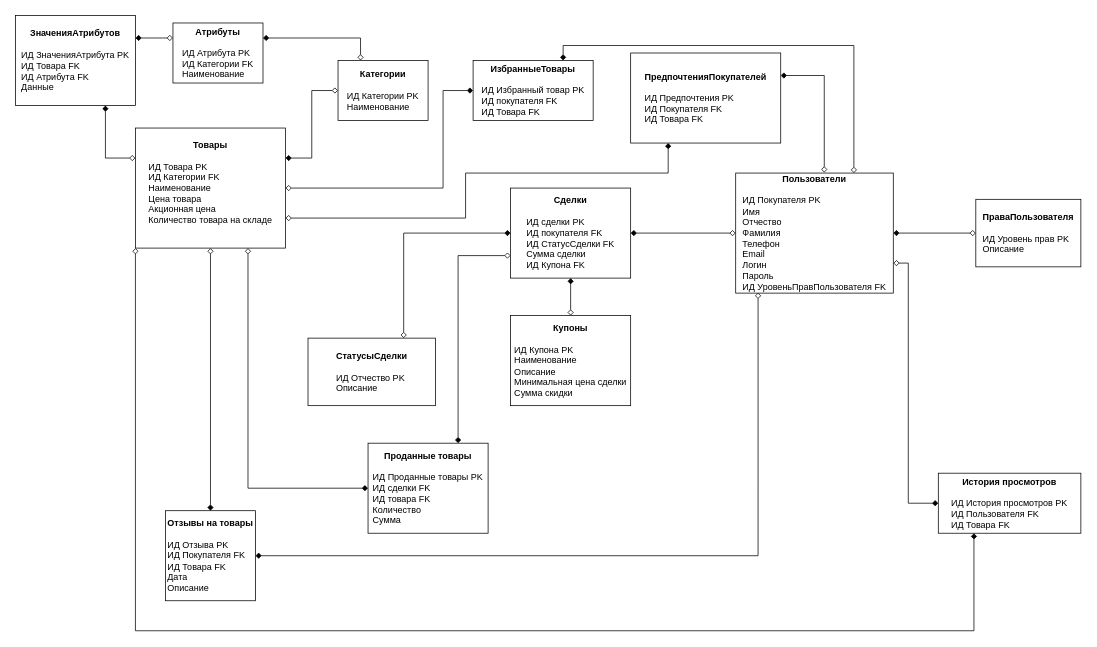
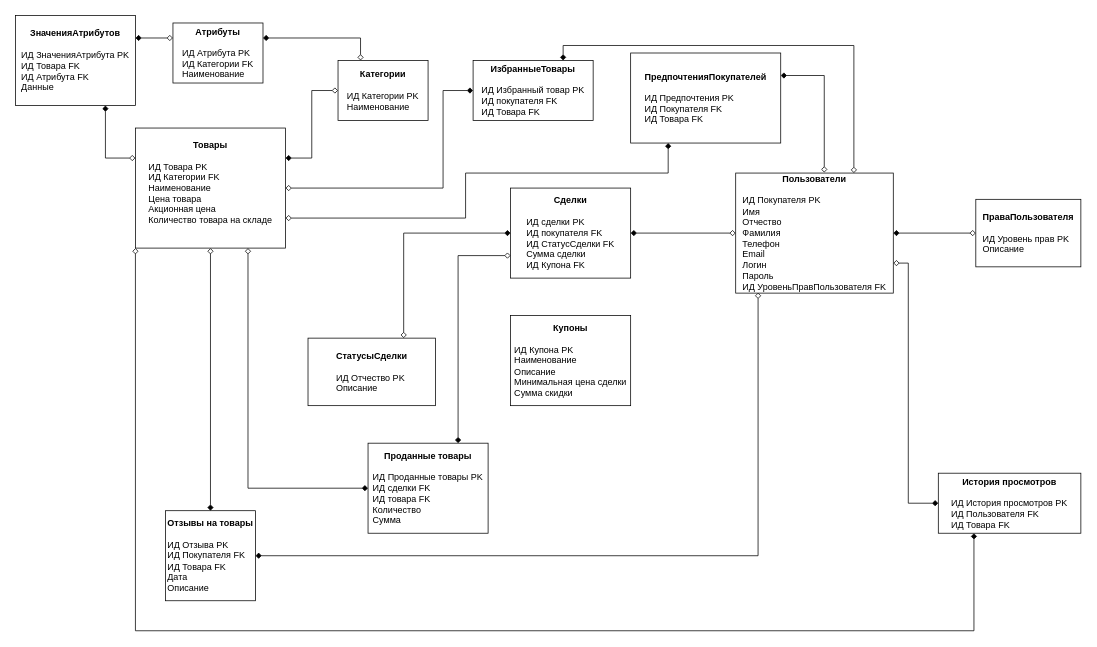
(570, 297) -> none
